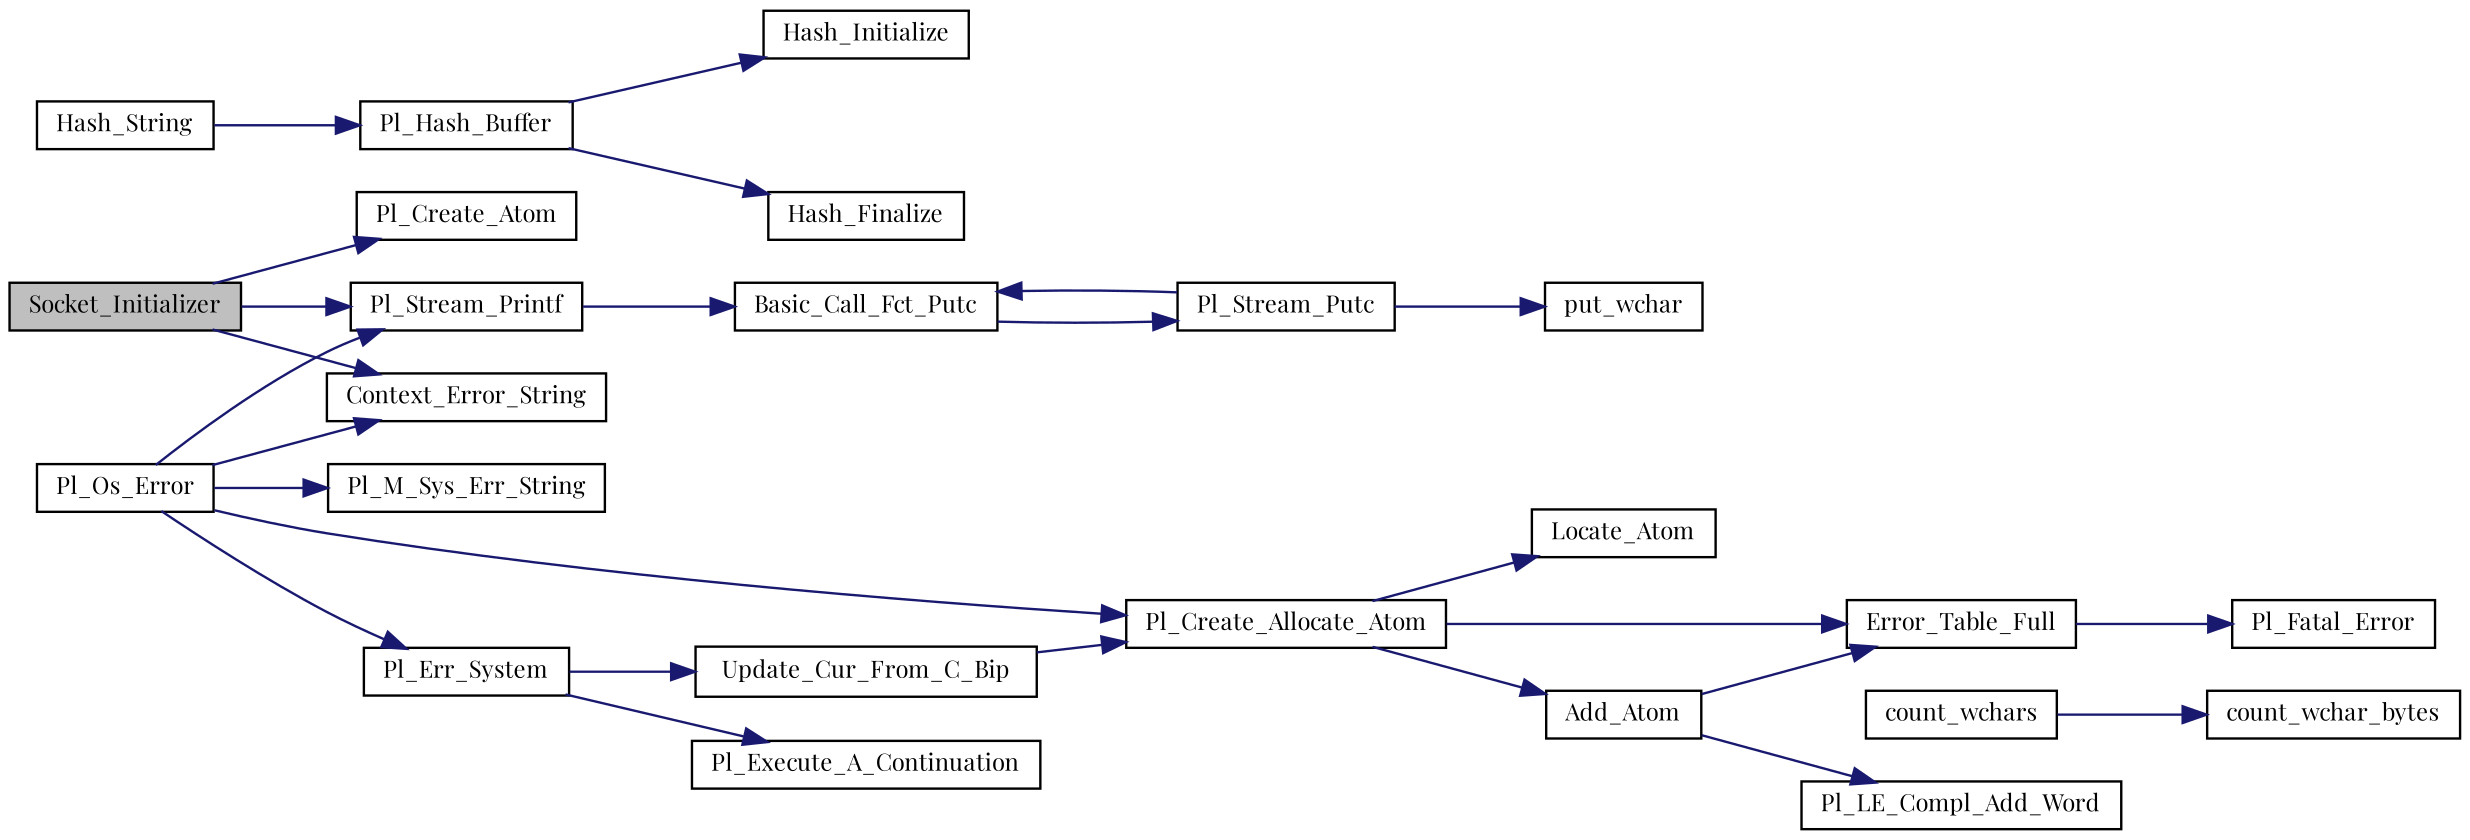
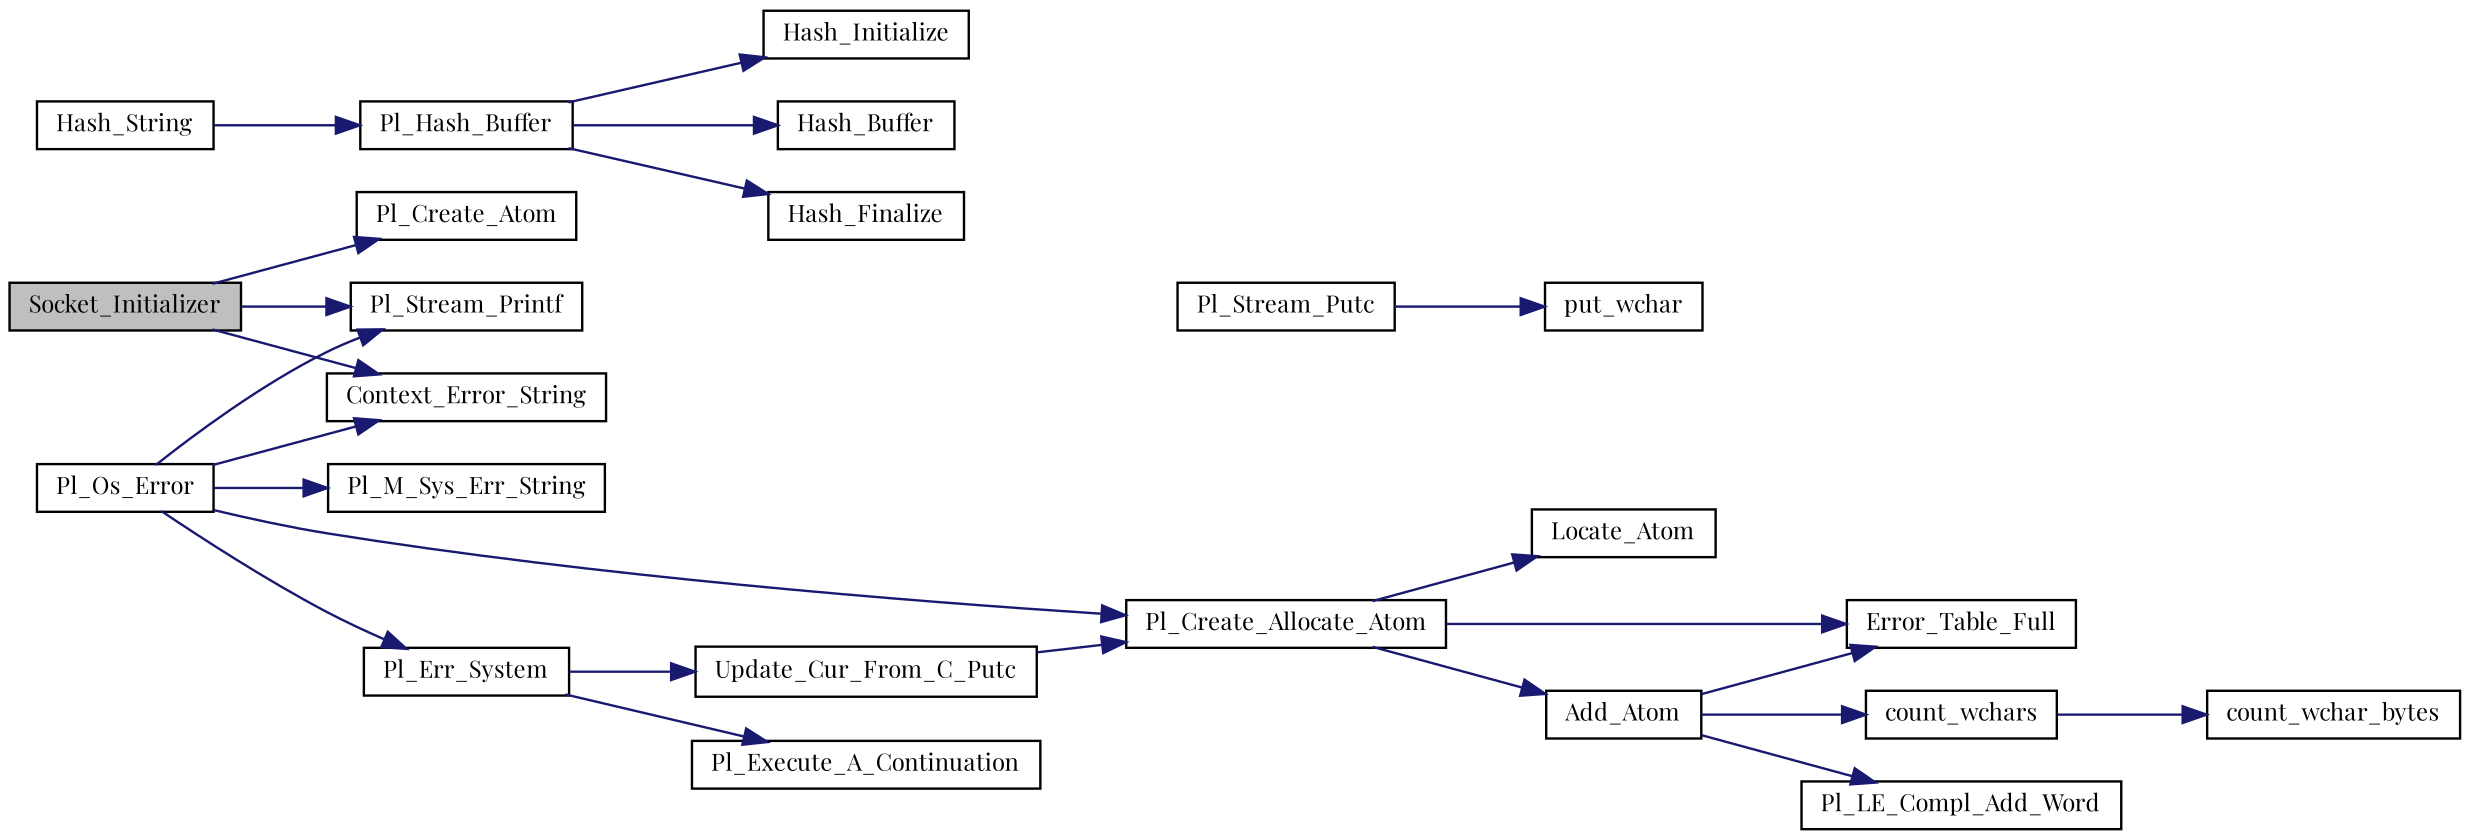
none -> (866, 125)
(866, 307) -> none
(2334, 624) -> none
(866, 672) -> (866, 672)
none -> (1772, 715)
